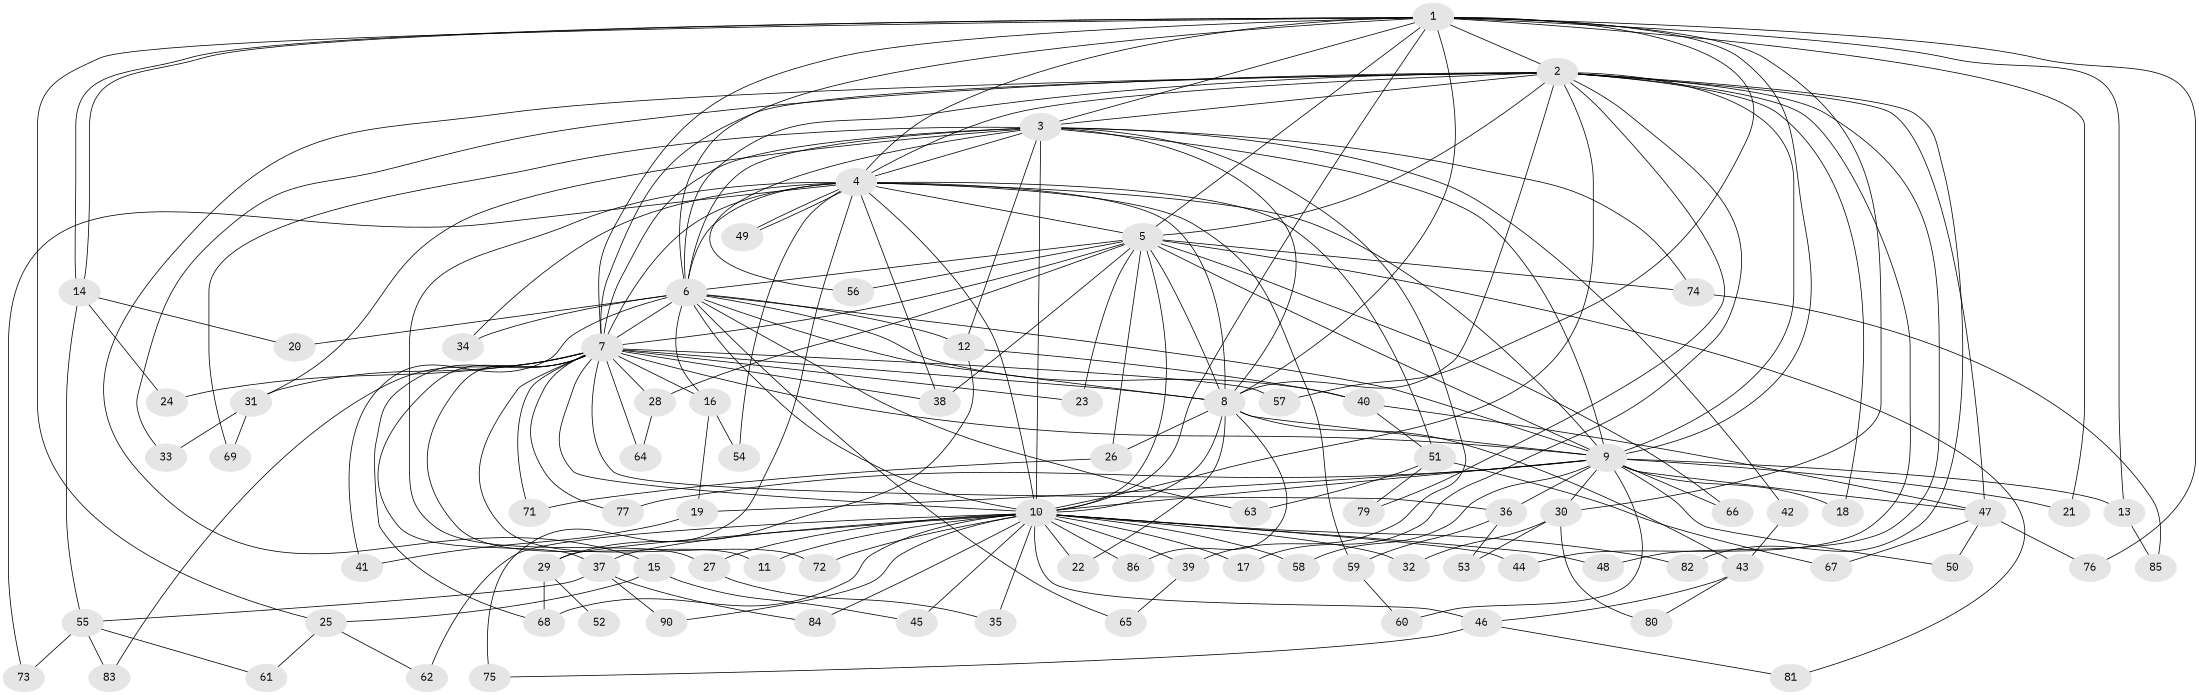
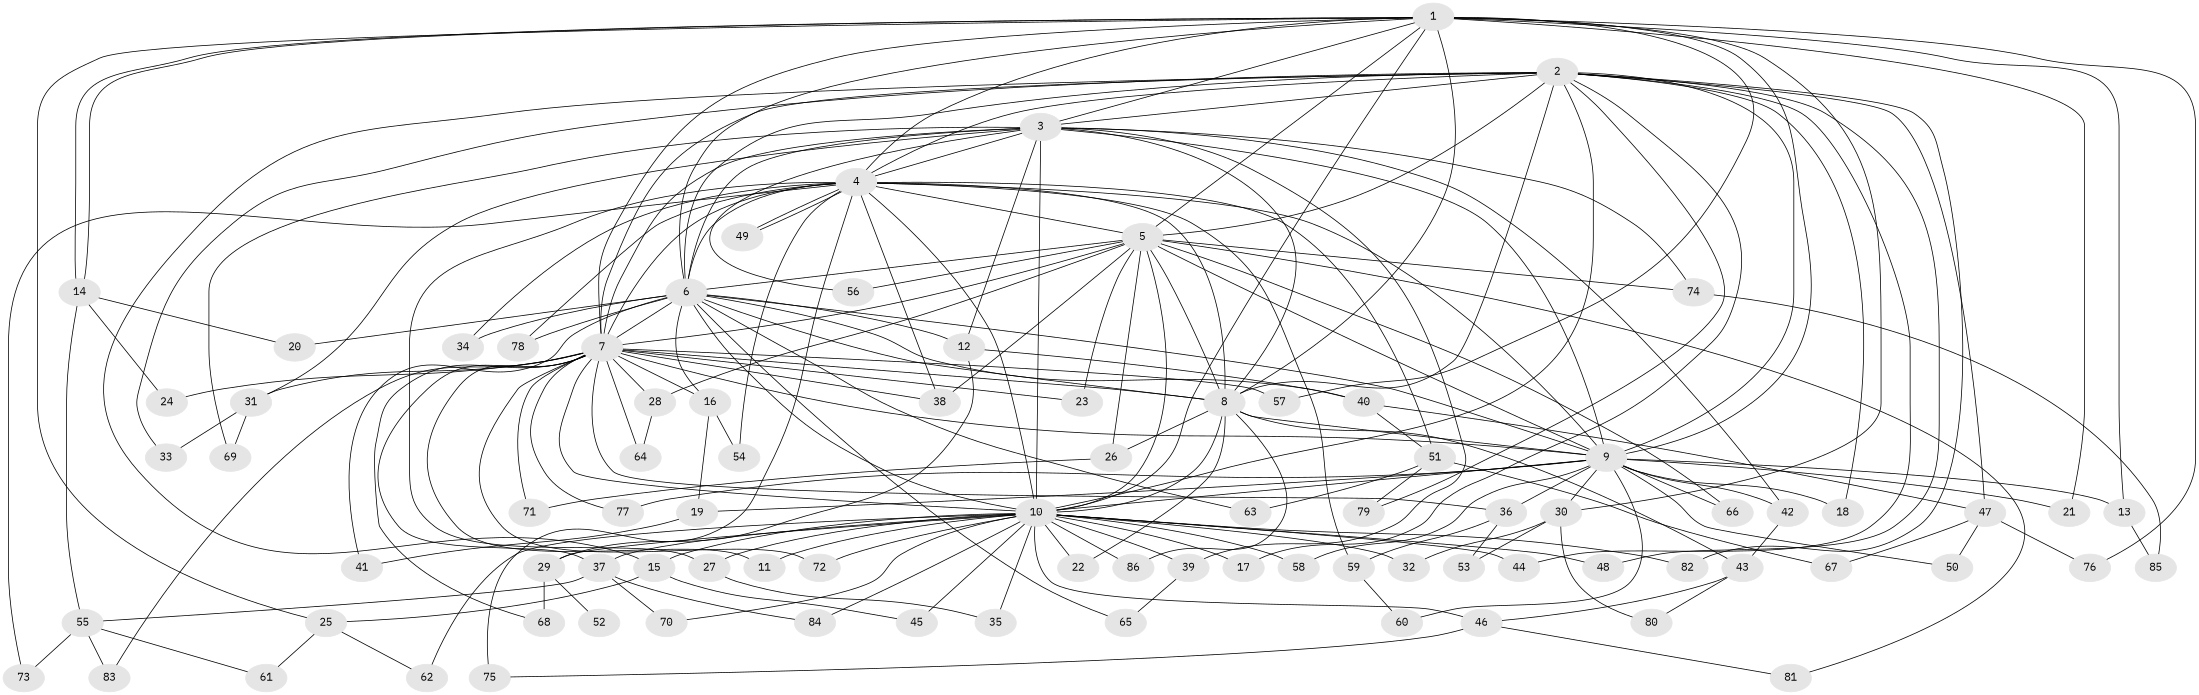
(1495, 44) -> none
none -> (518, 347)
(1811, 492) -> (1728, 490)
(820, 592) -> (841, 524)
(667, 623) -> (667, 623)
